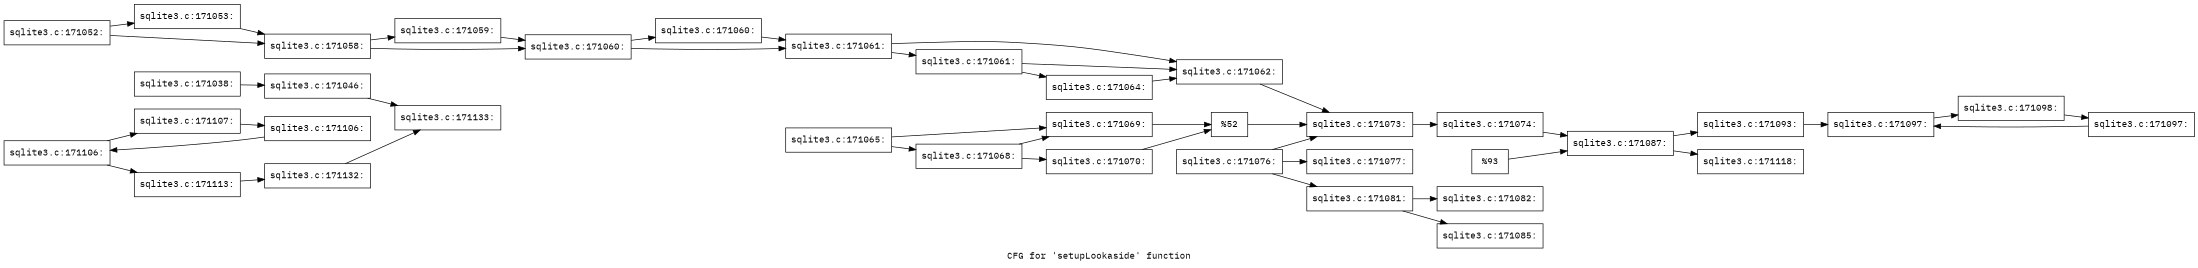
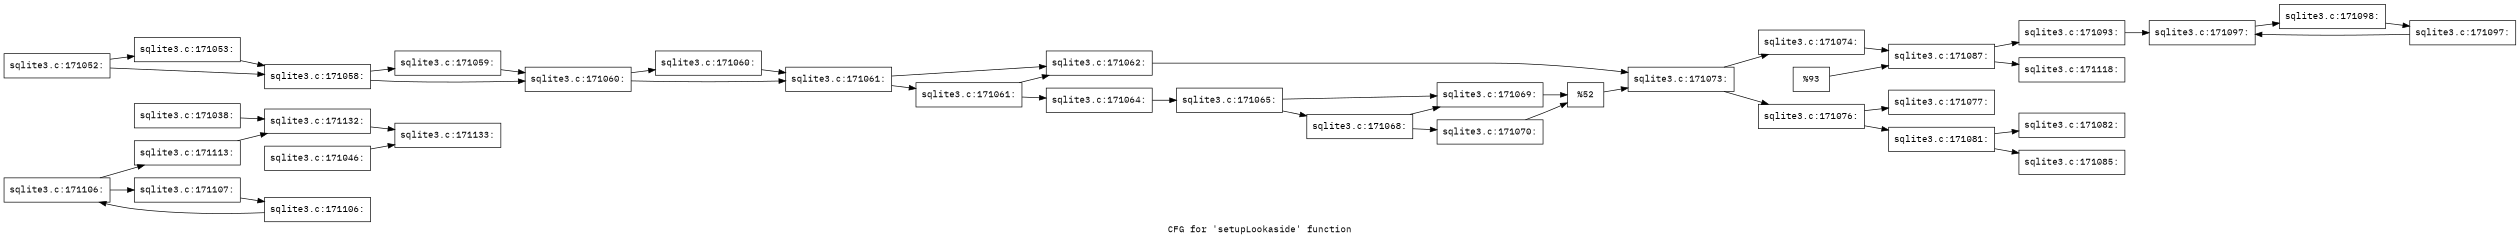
(1161, 80) -> (1161, 100)
(249, 85) -> (249, 118)
(1291, 144) -> (1743, 97)
